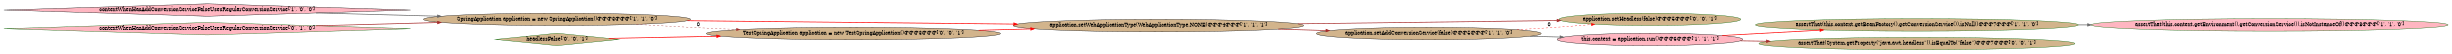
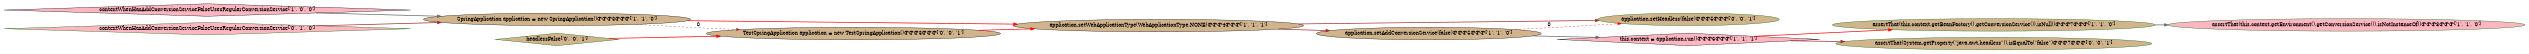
(1650, 39) -> (1688, 39)
